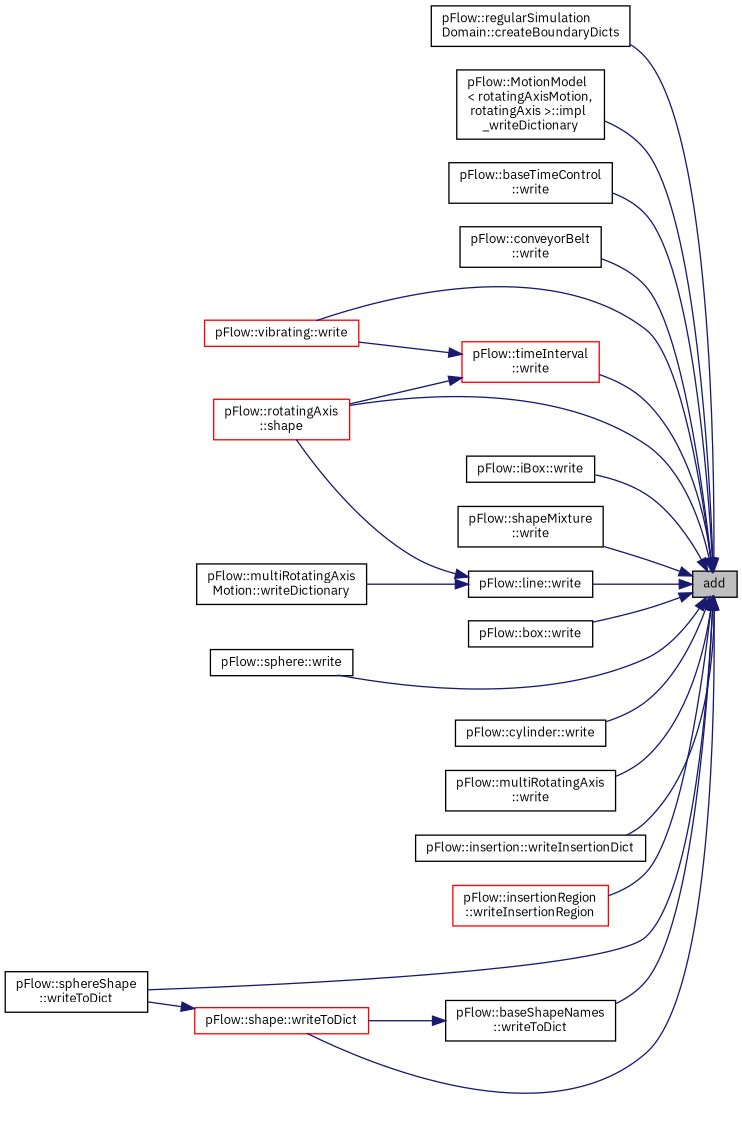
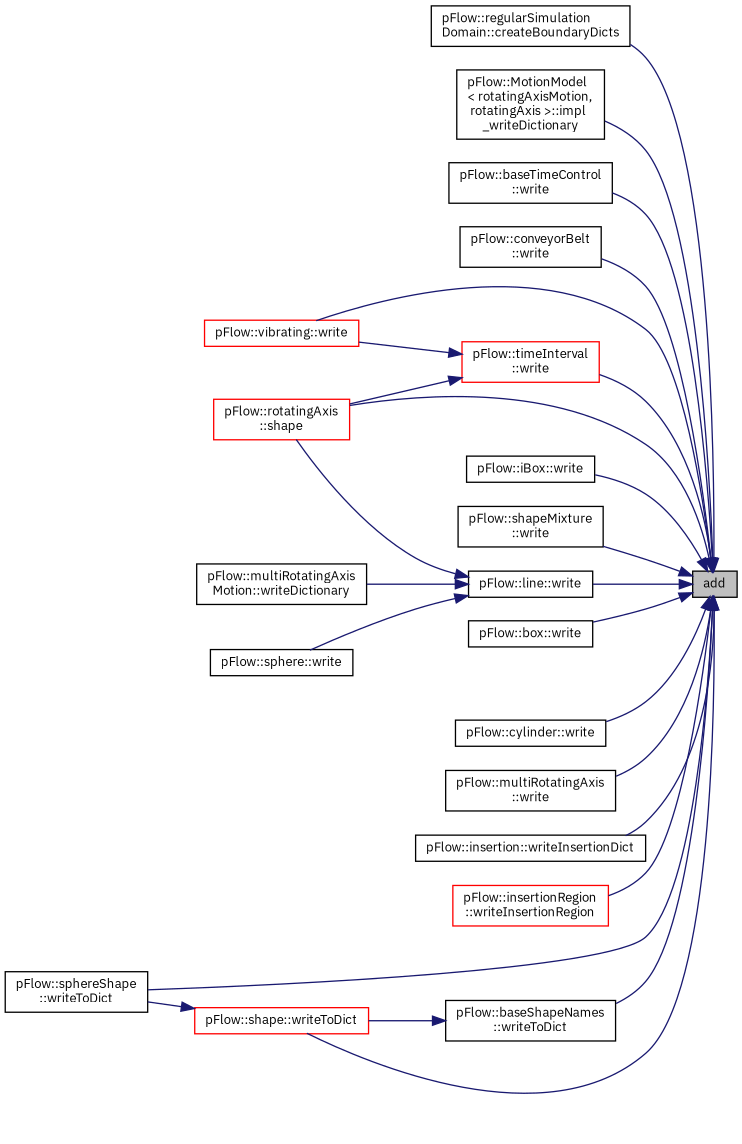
(531, 687) -> (381, 621)
